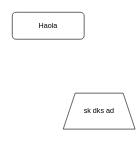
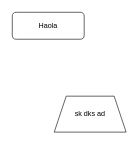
(99, 111) -> (90, 114)
